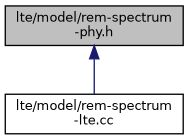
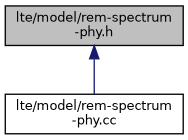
(94, 114) -> (94, 114)
